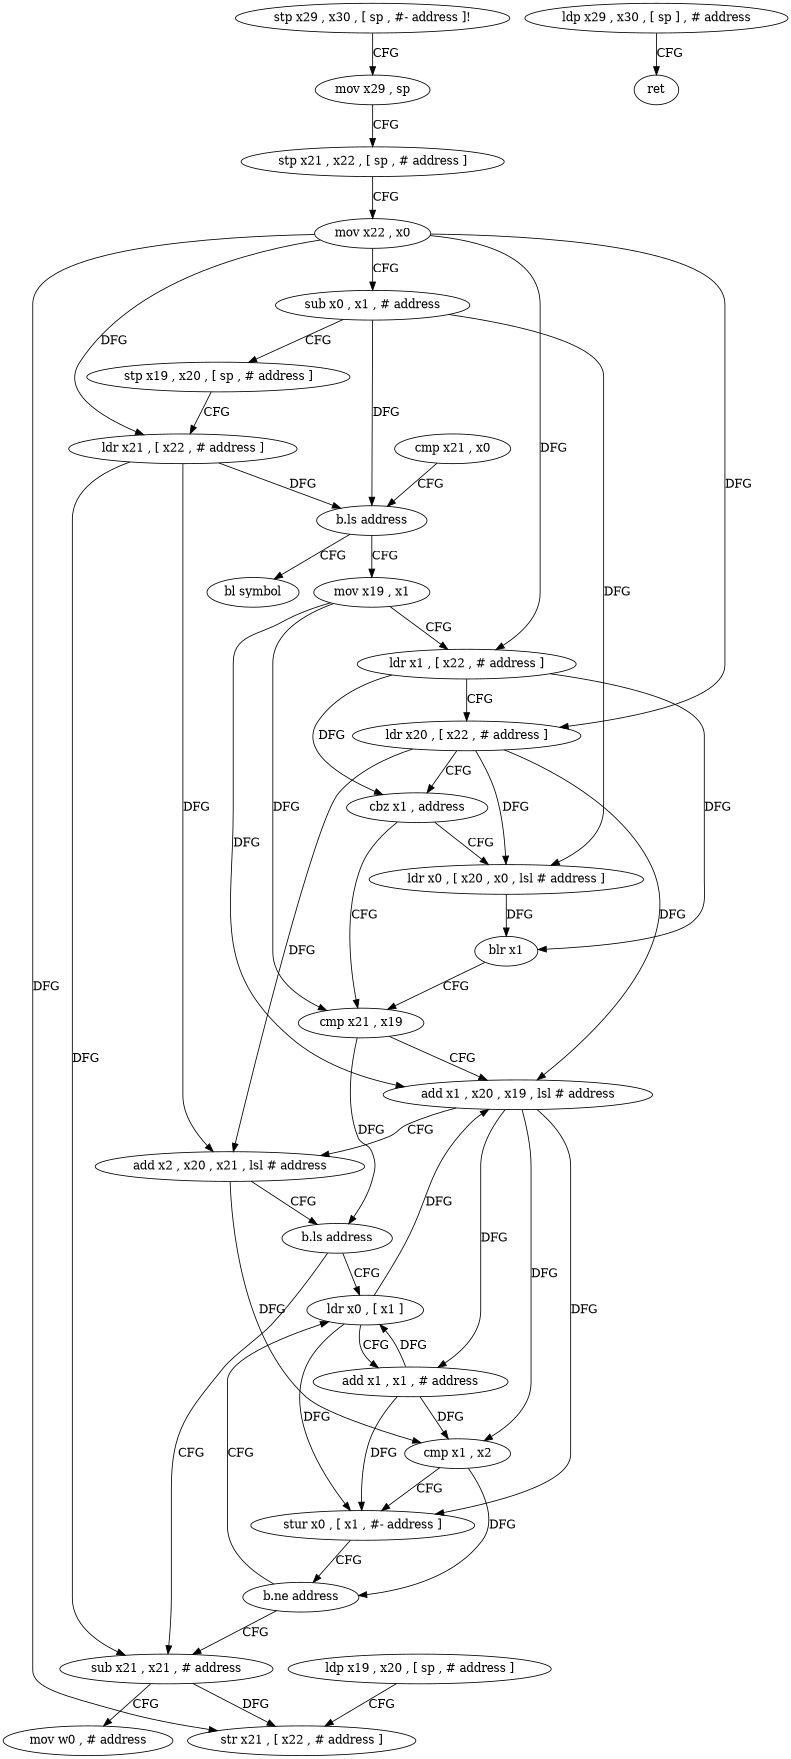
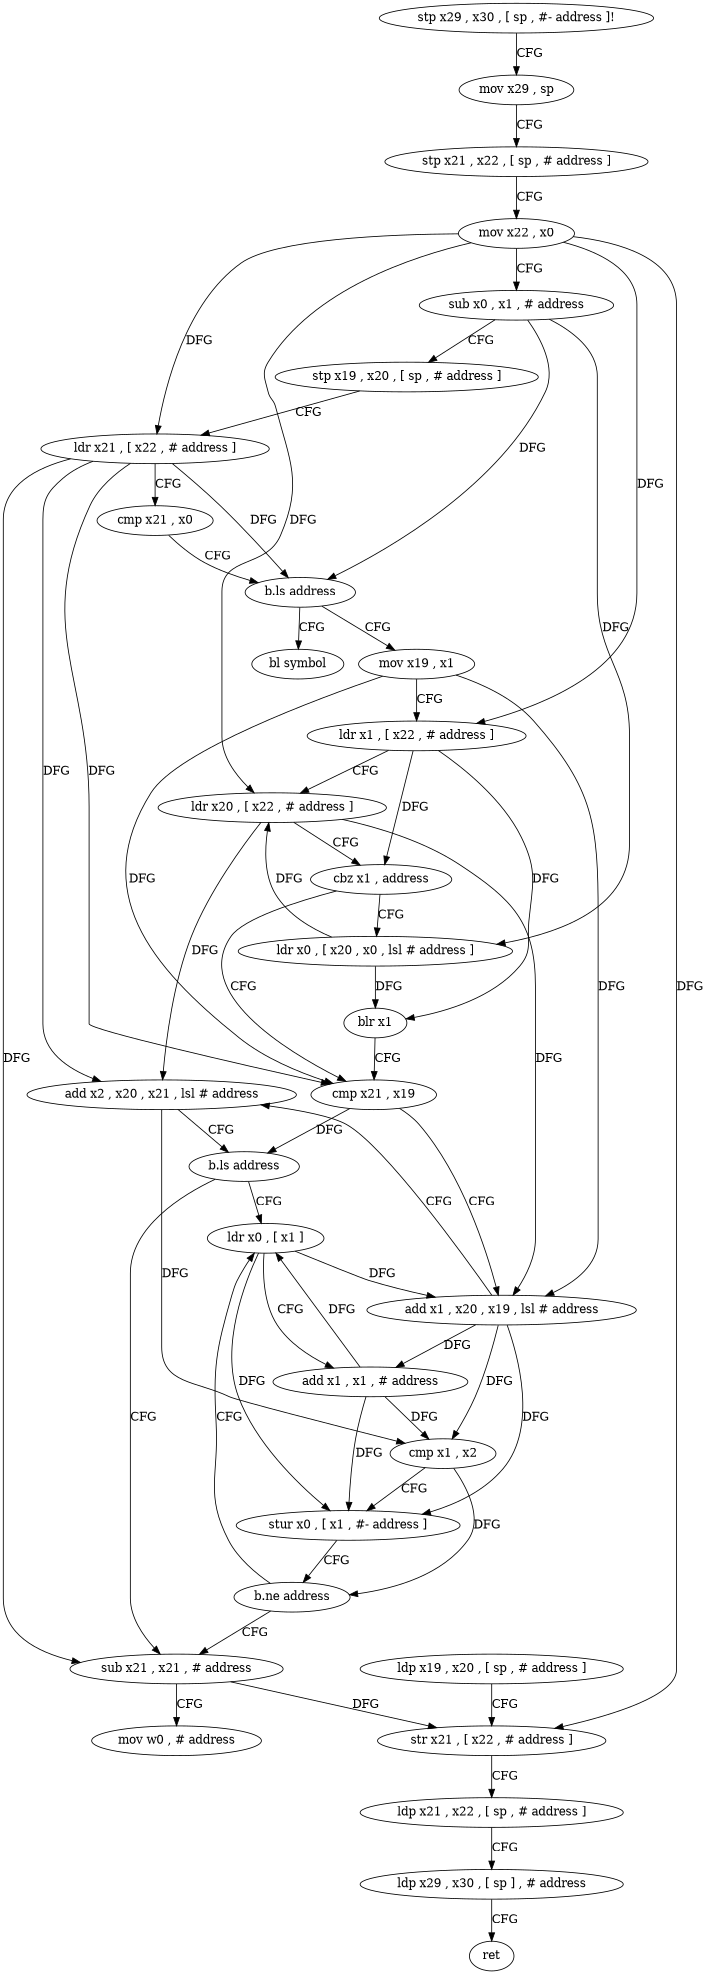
none -> (155, 481)
(498, 801) -> (277, 897)
none -> (89, 852)
none -> (492, 1813)
